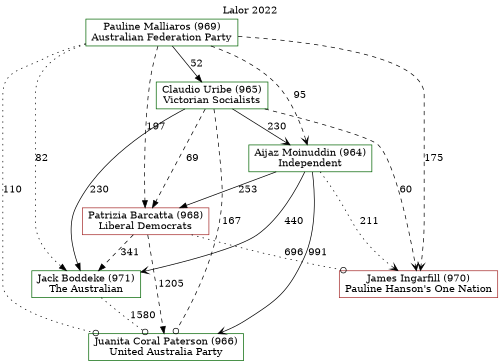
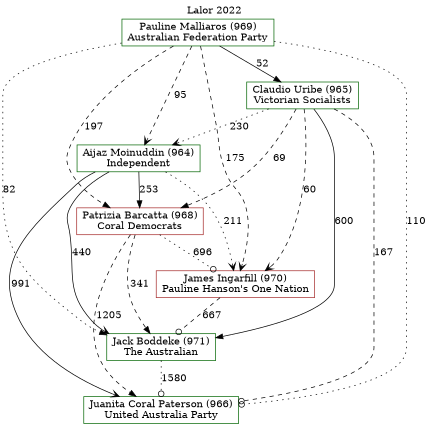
(258, 125) -> (224, 126)
(100, 190) -> (344, 221)
(146, 221) -> (140, 221)
none -> (201, 314)
